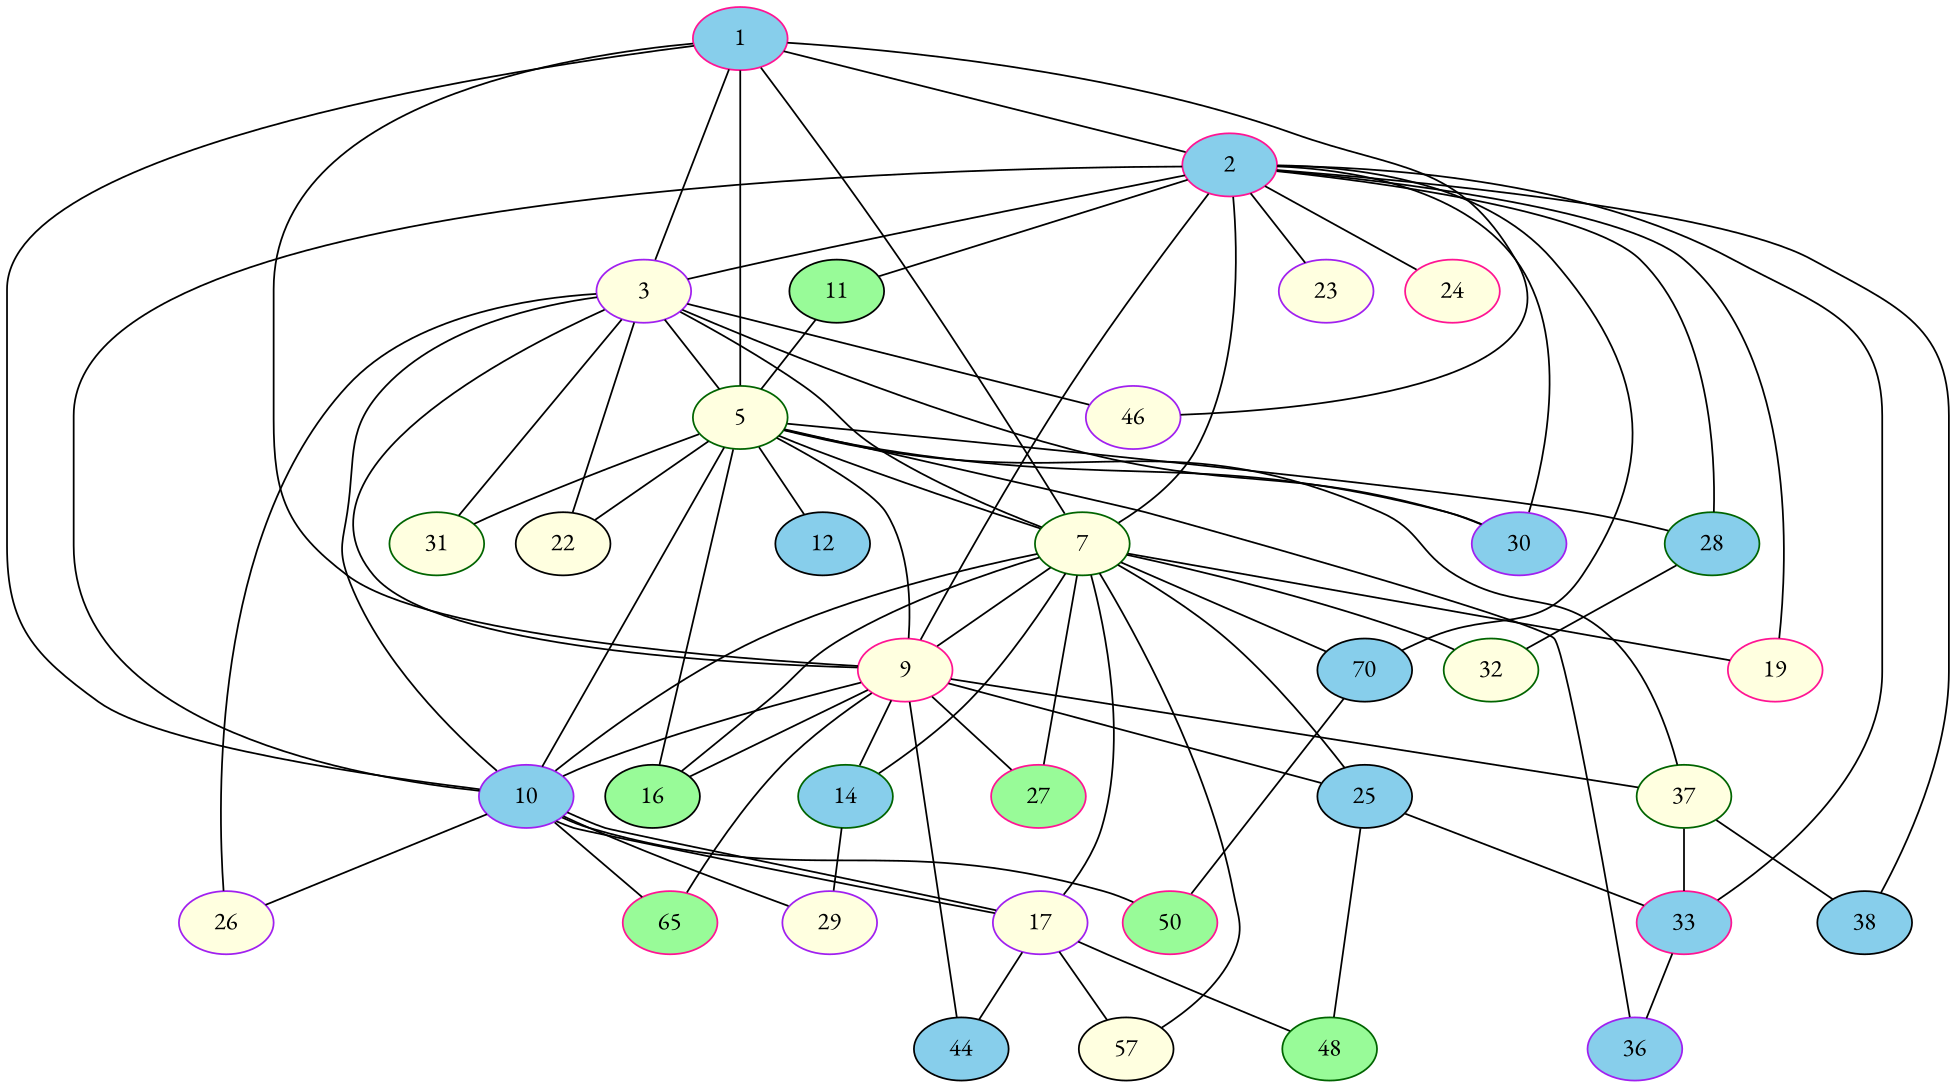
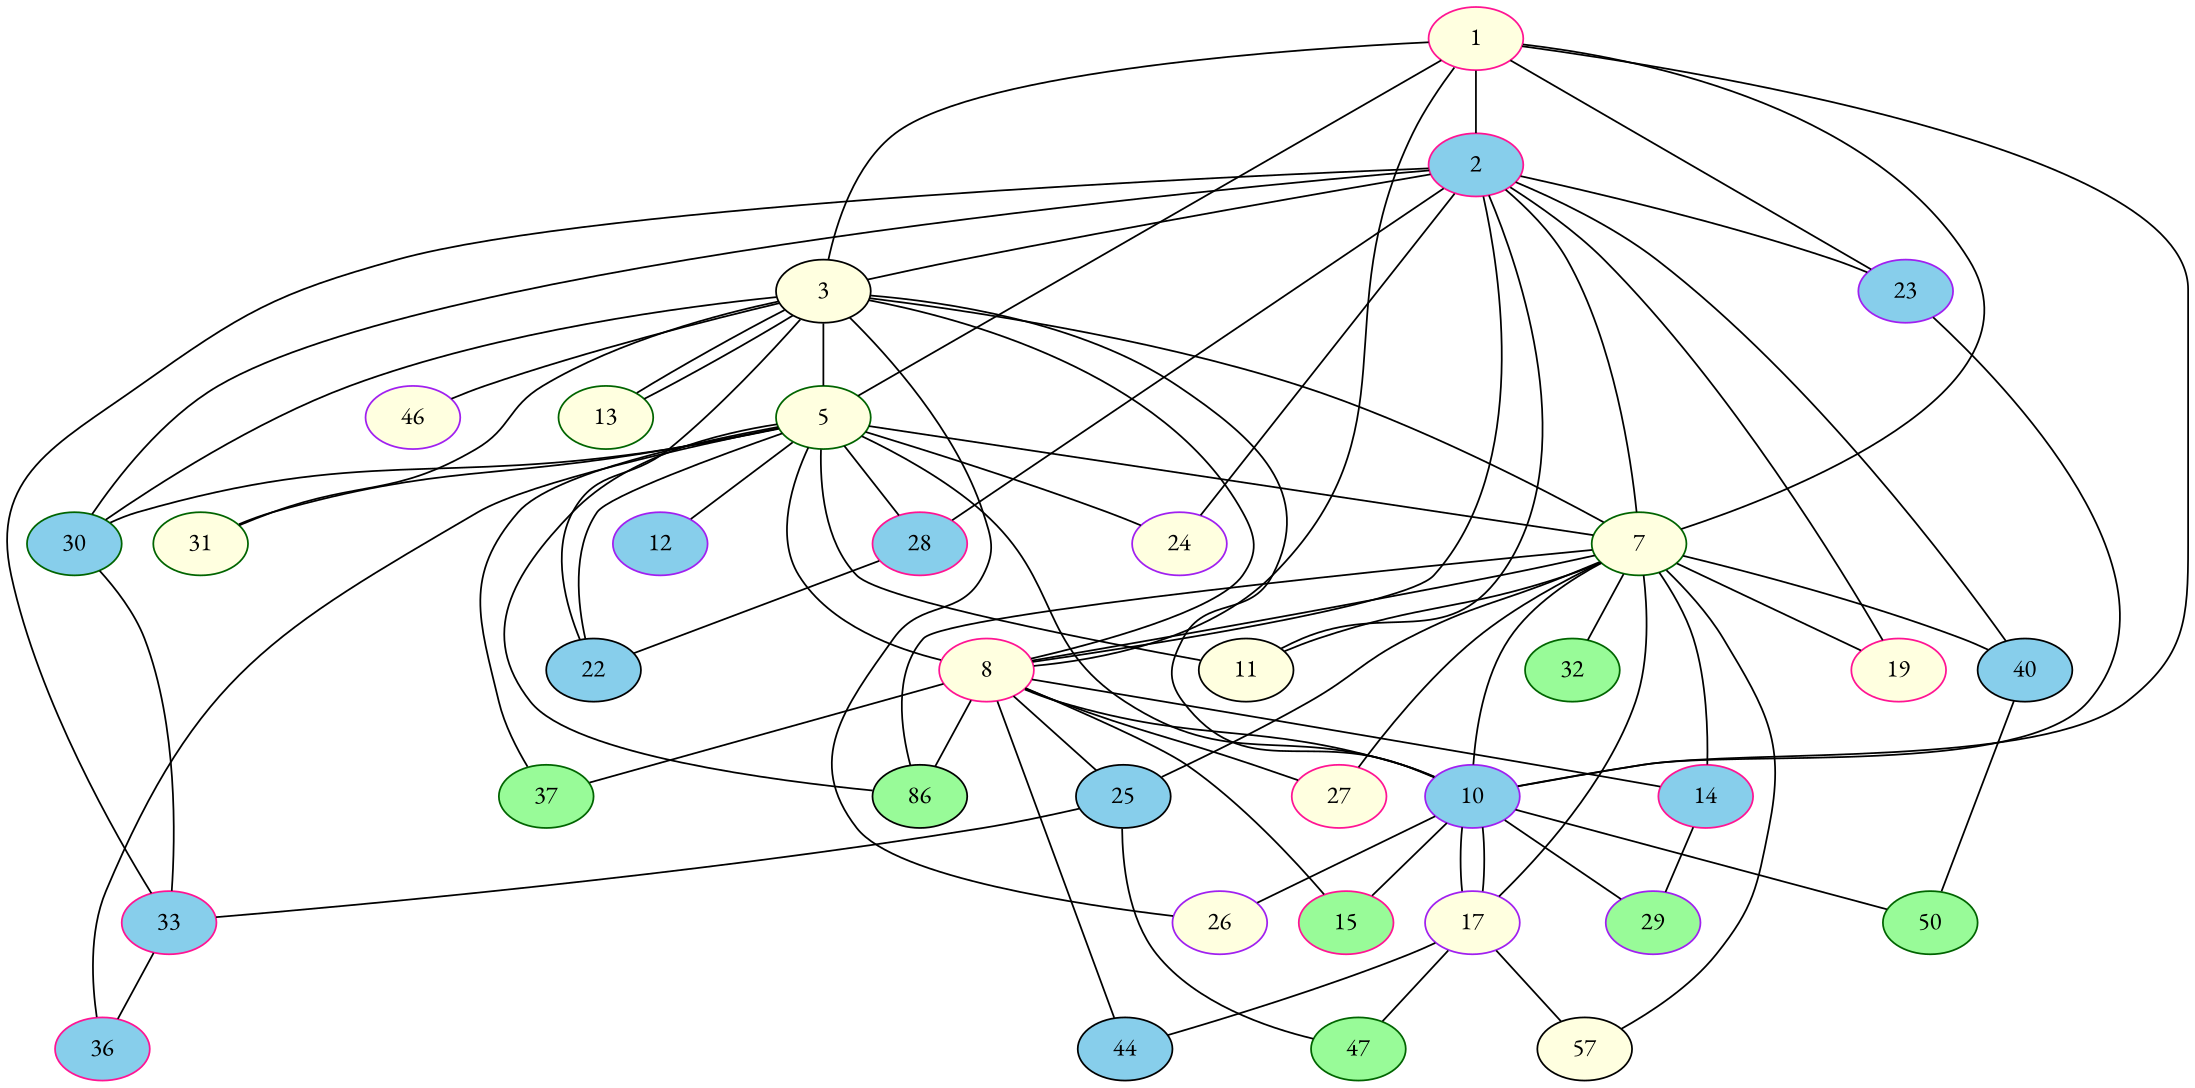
(740, 39) -> (1476, 39)
(1378, 159) -> (1691, 165)
(321, 249) -> (2077, 709)
(644, 291) -> (823, 291)
(837, 291) -> (1246, 670)
(1326, 291) -> (1906, 291)
(1452, 291) -> (1179, 544)
none -> (606, 417)
none -> (997, 474)
(563, 544) -> (594, 670)
(823, 544) -> (660, 544)
(1519, 544) -> (74, 544)
(1712, 544) -> (920, 544)
none -> (1443, 607)
(1602, 607) -> (756, 607)
(905, 670) -> (987, 670)
(1365, 670) -> (2025, 670)
(1491, 670) -> (1572, 670)
(653, 796) -> (920, 796)
(846, 796) -> (1706, 796)
(1038, 796) -> (1339, 796)
(1684, 796) -> (546, 796)
(1684, 860) -> (166, 723)
(670, 923) -> (1346, 923)
(830, 923) -> (1653, 923)
(1170, 923) -> (1930, 923)
(1865, 923) -> none
(1330, 1049) -> (1358, 1049)
(1635, 1049) -> (102, 1049)
